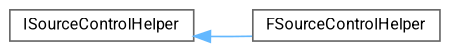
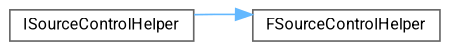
(231, 37) -> (215, 14)
